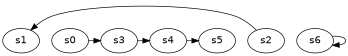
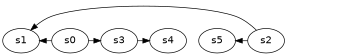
none -> (49, 41)
(189, 41) -> (245, 41)
(315, 41) -> none
